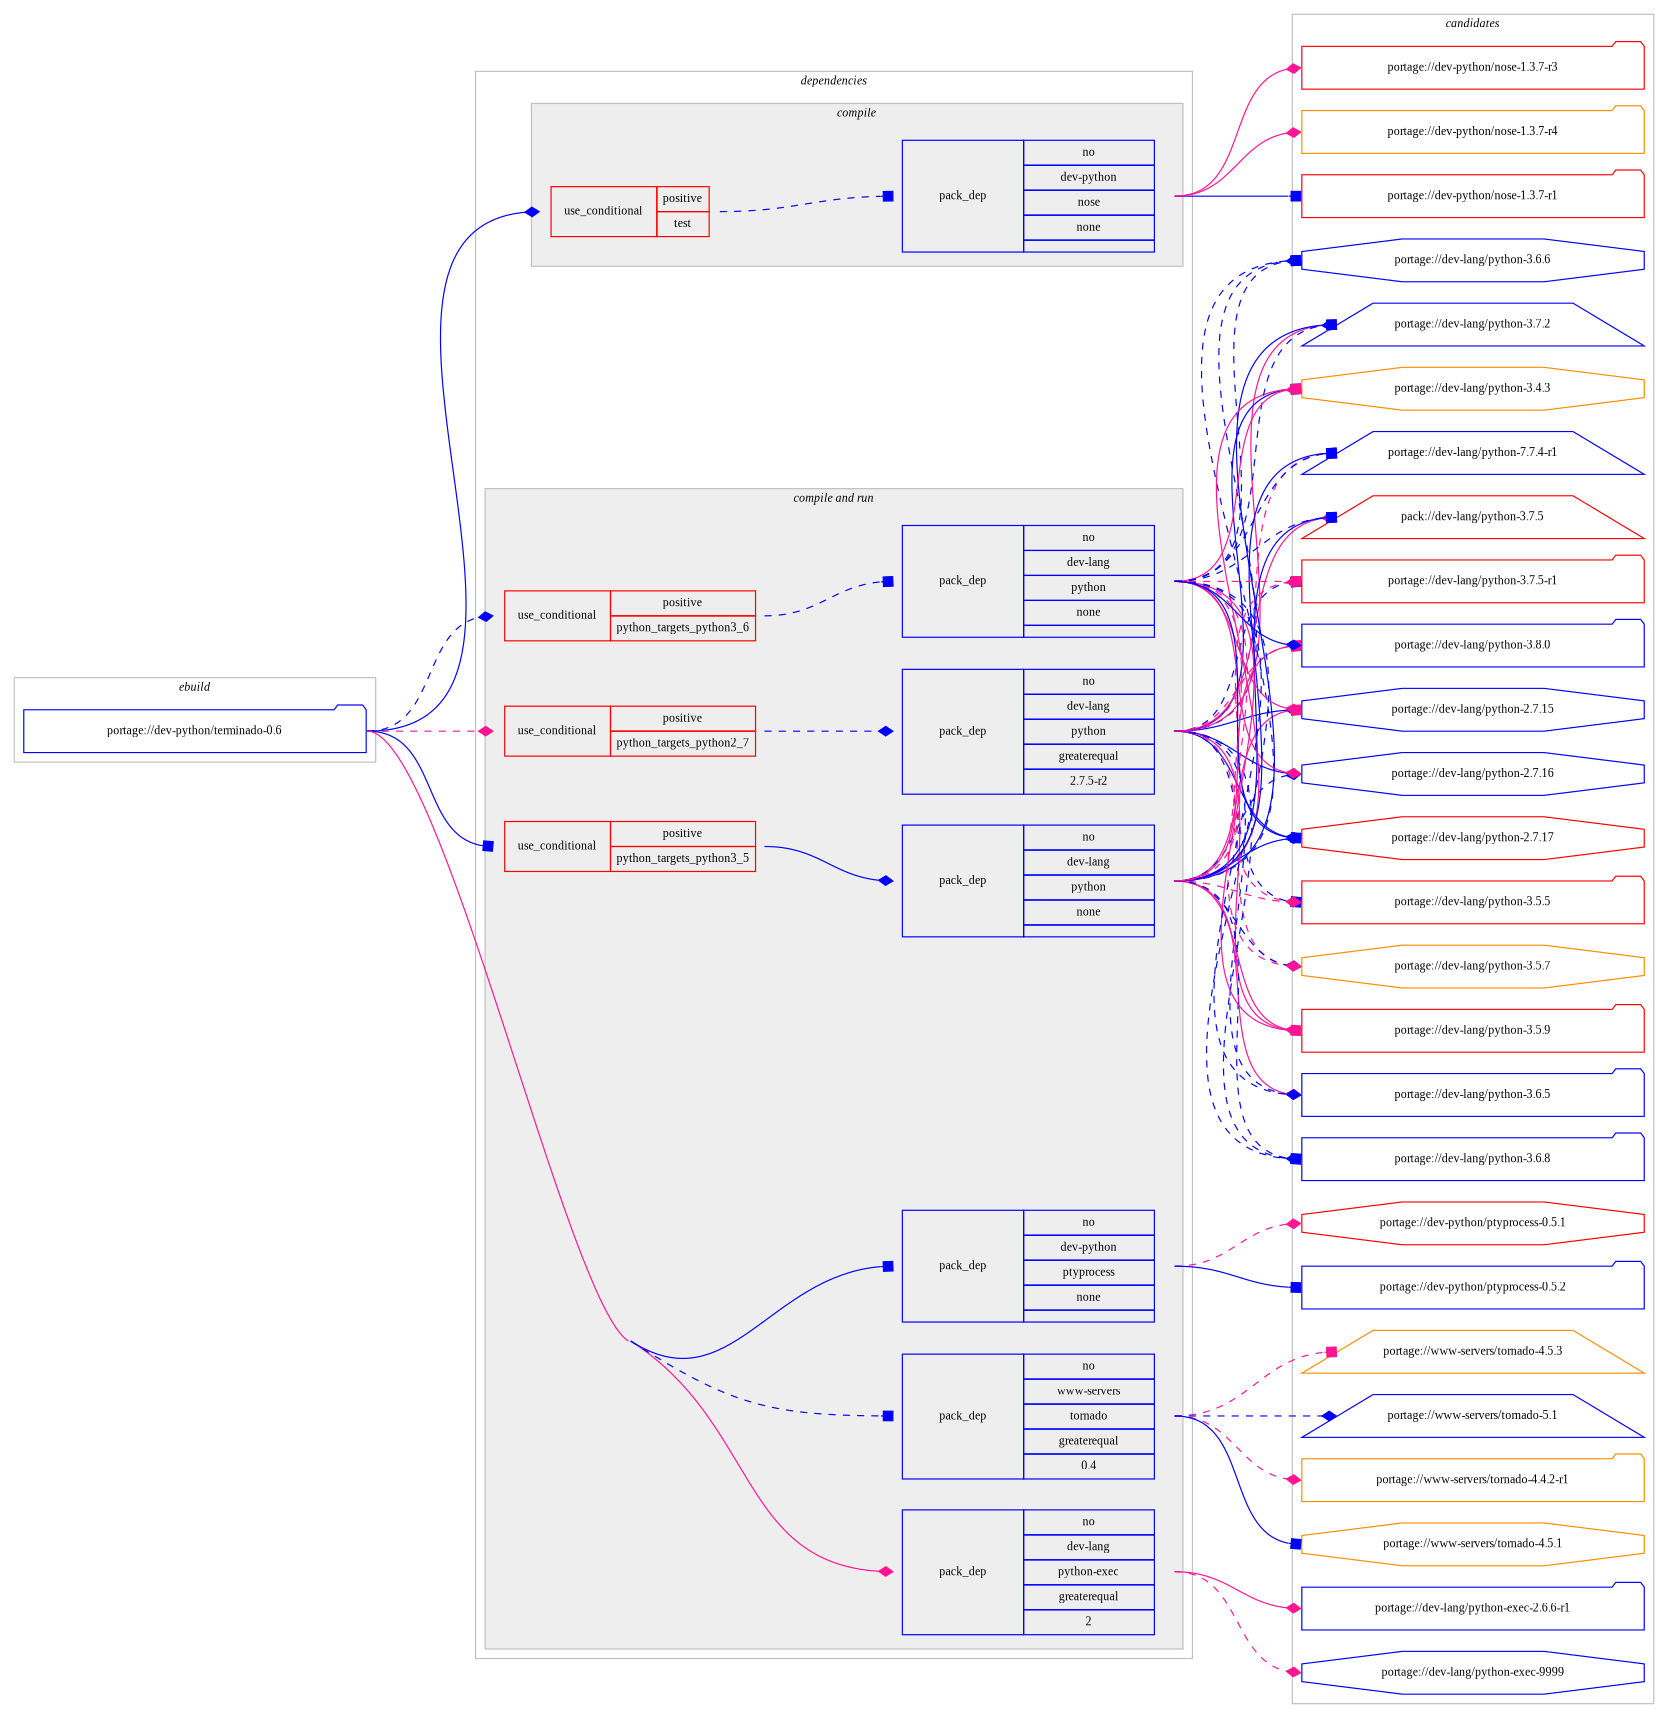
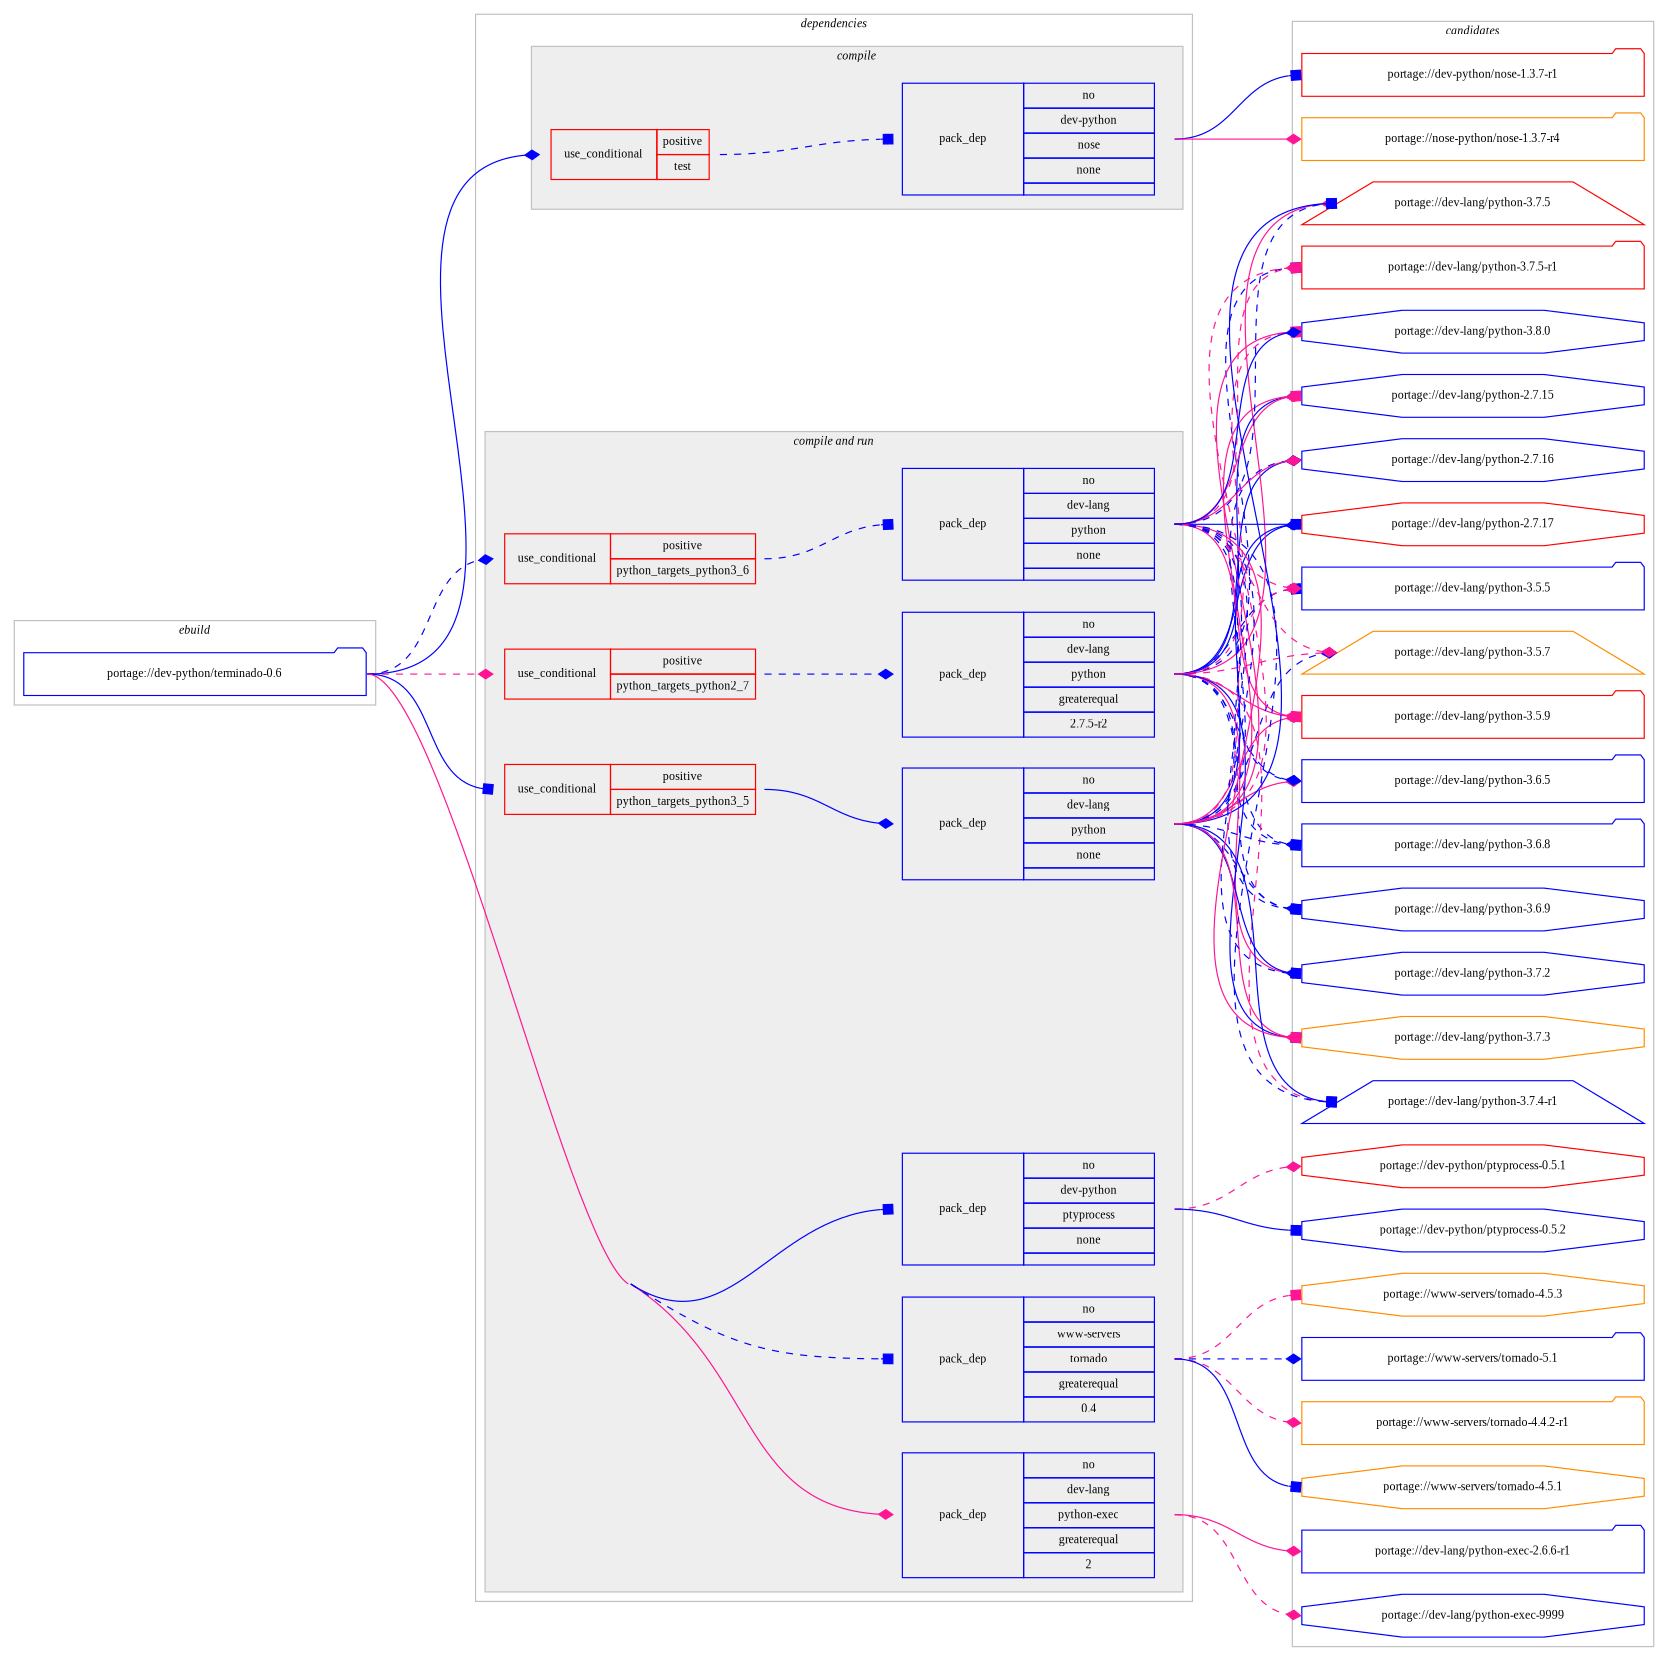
(1473, 68) -> none
(1473, 132) -> (1473, 139)
(1473, 260) -> (1473, 910)
(1473, 325) -> (1473, 974)
(1473, 389) -> (1473, 1038)
(1473, 453) -> (1473, 1102)
(1473, 517) -> (1473, 203)
(1473, 646) -> (1473, 332)
(1473, 902) -> (1473, 588)
(1473, 967) -> (1473, 653)
(1473, 1288) -> (1473, 1230)
(1473, 1352) -> (1473, 1295)
(1473, 1416) -> (1473, 1359)
